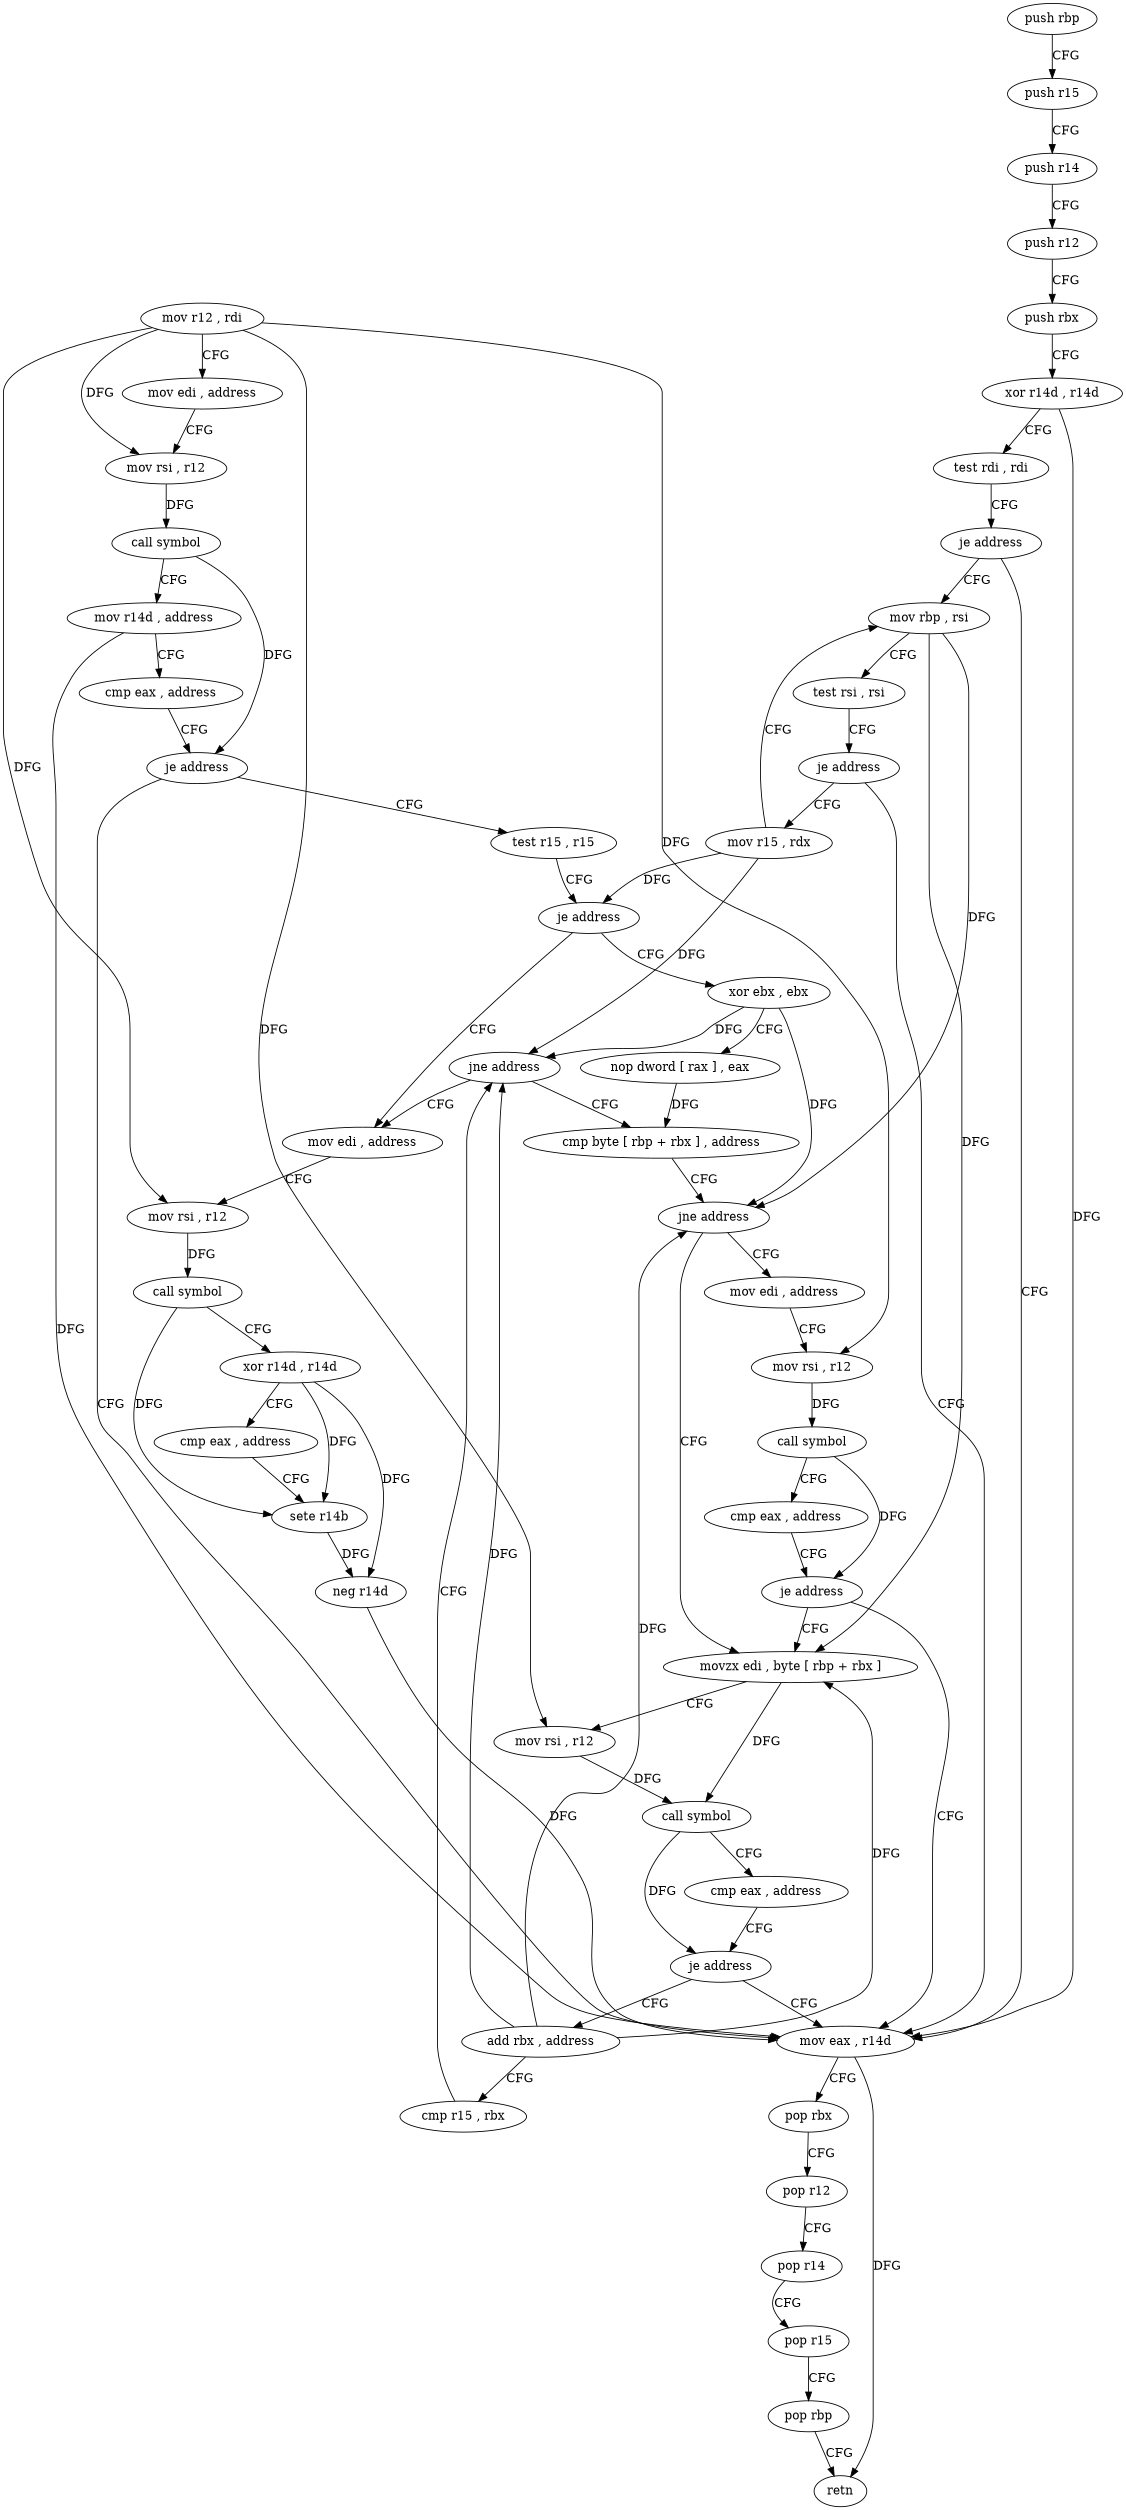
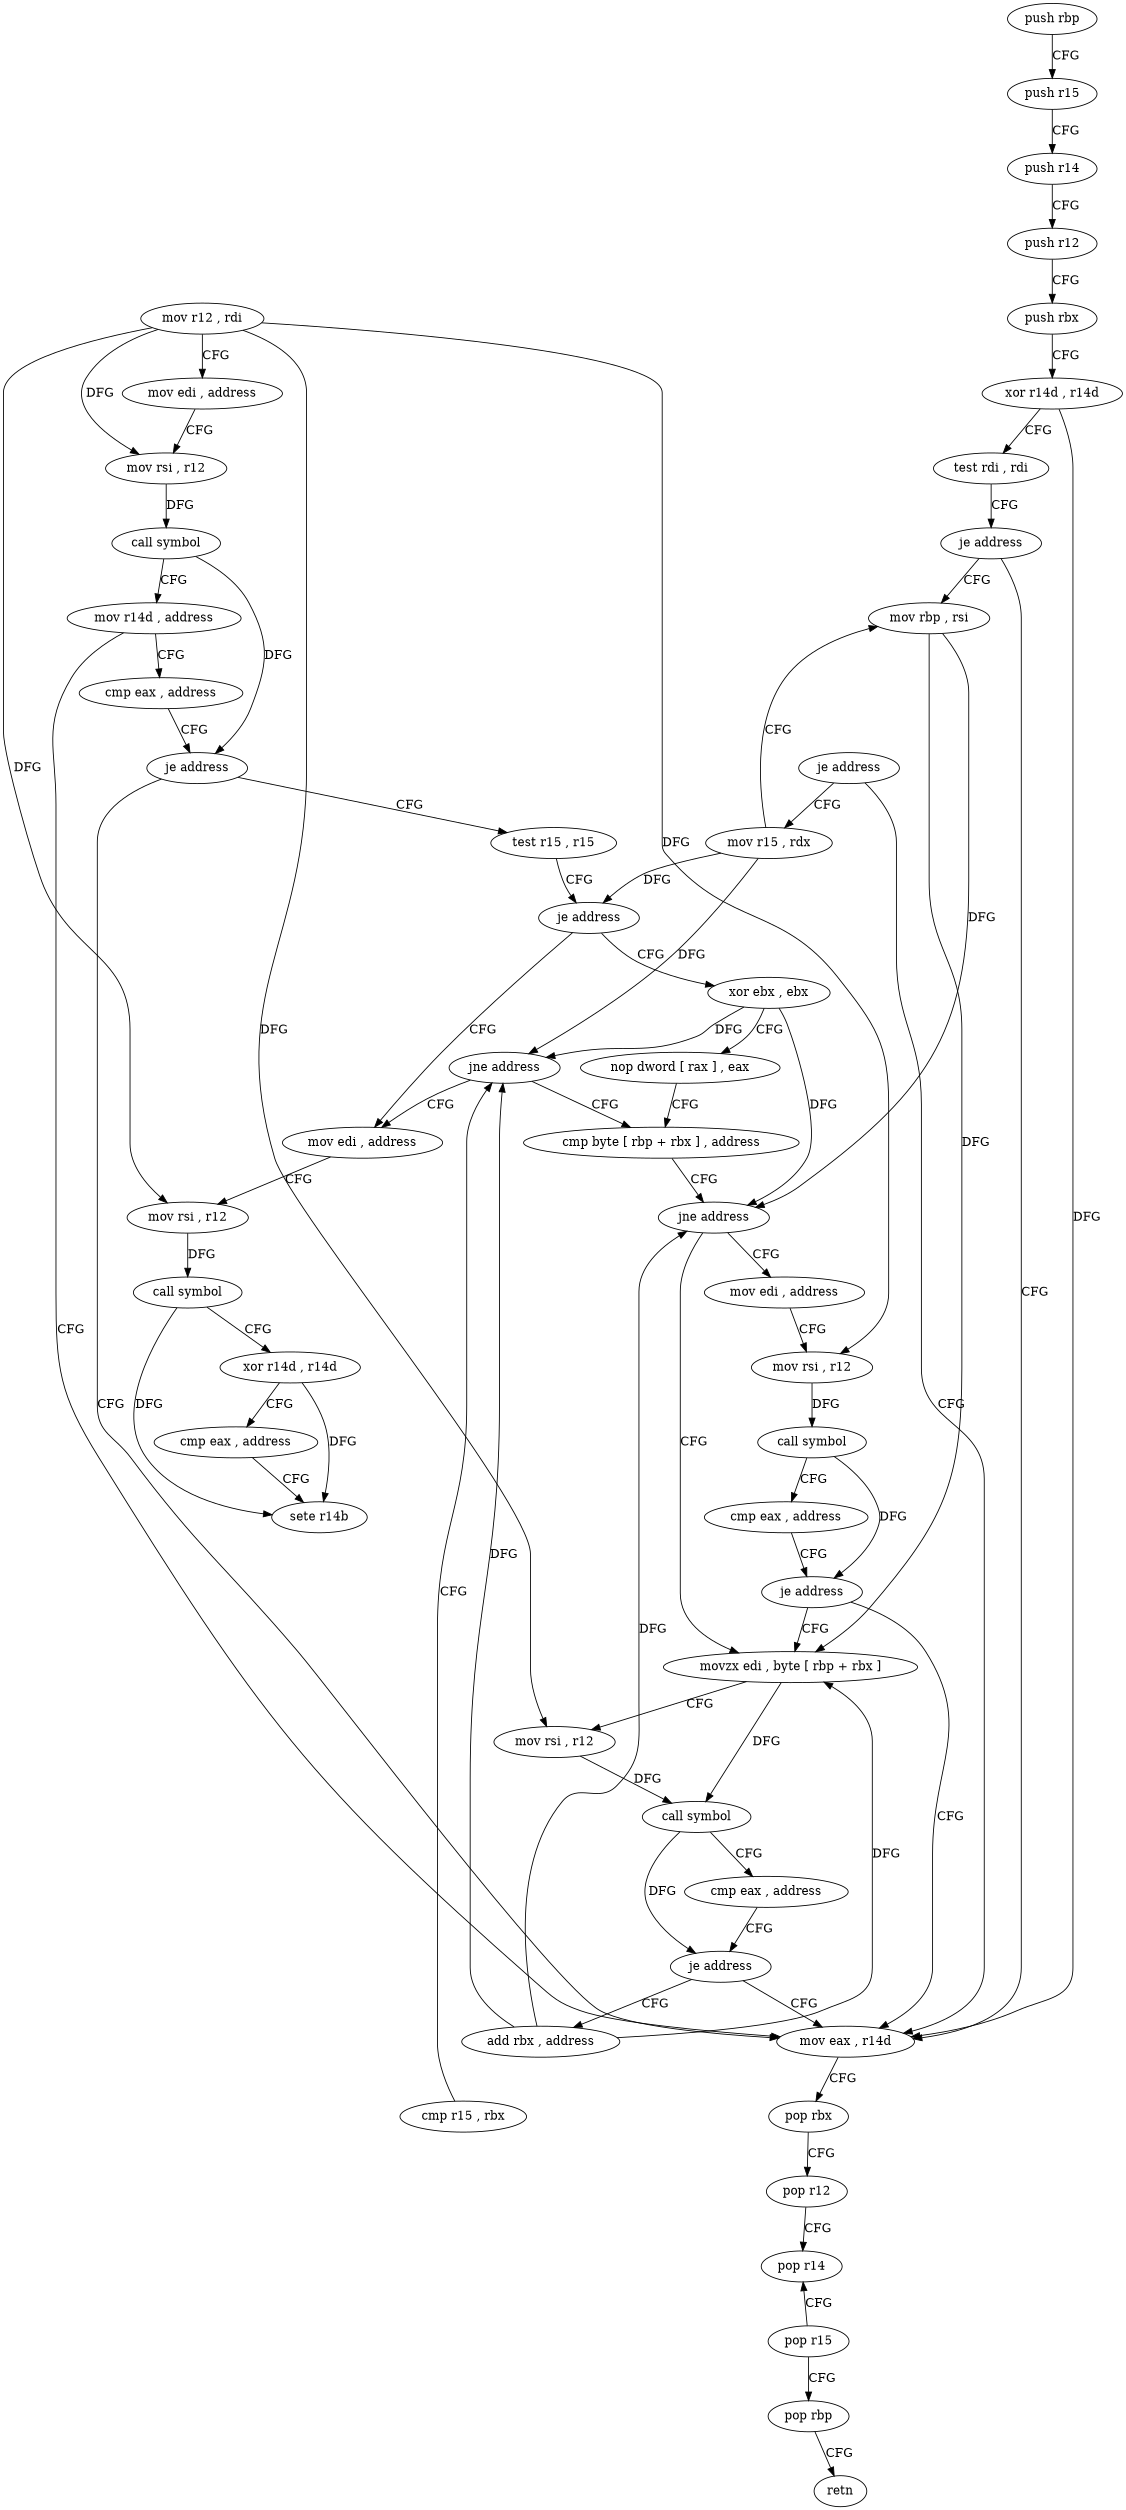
(849, 693) -> none
(685, 1105) -> (685, 1105)
(71, 1330) -> (71, 1330)
(361, 1592) -> none
(505, 2076) -> none
(873, 2263) -> none
(773, 2301) -> (806, 2308)
